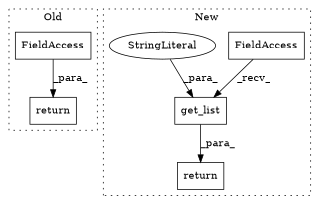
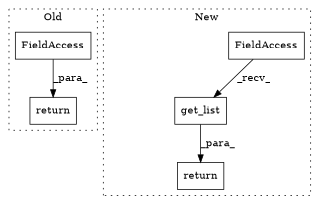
(162, 46) -> none
